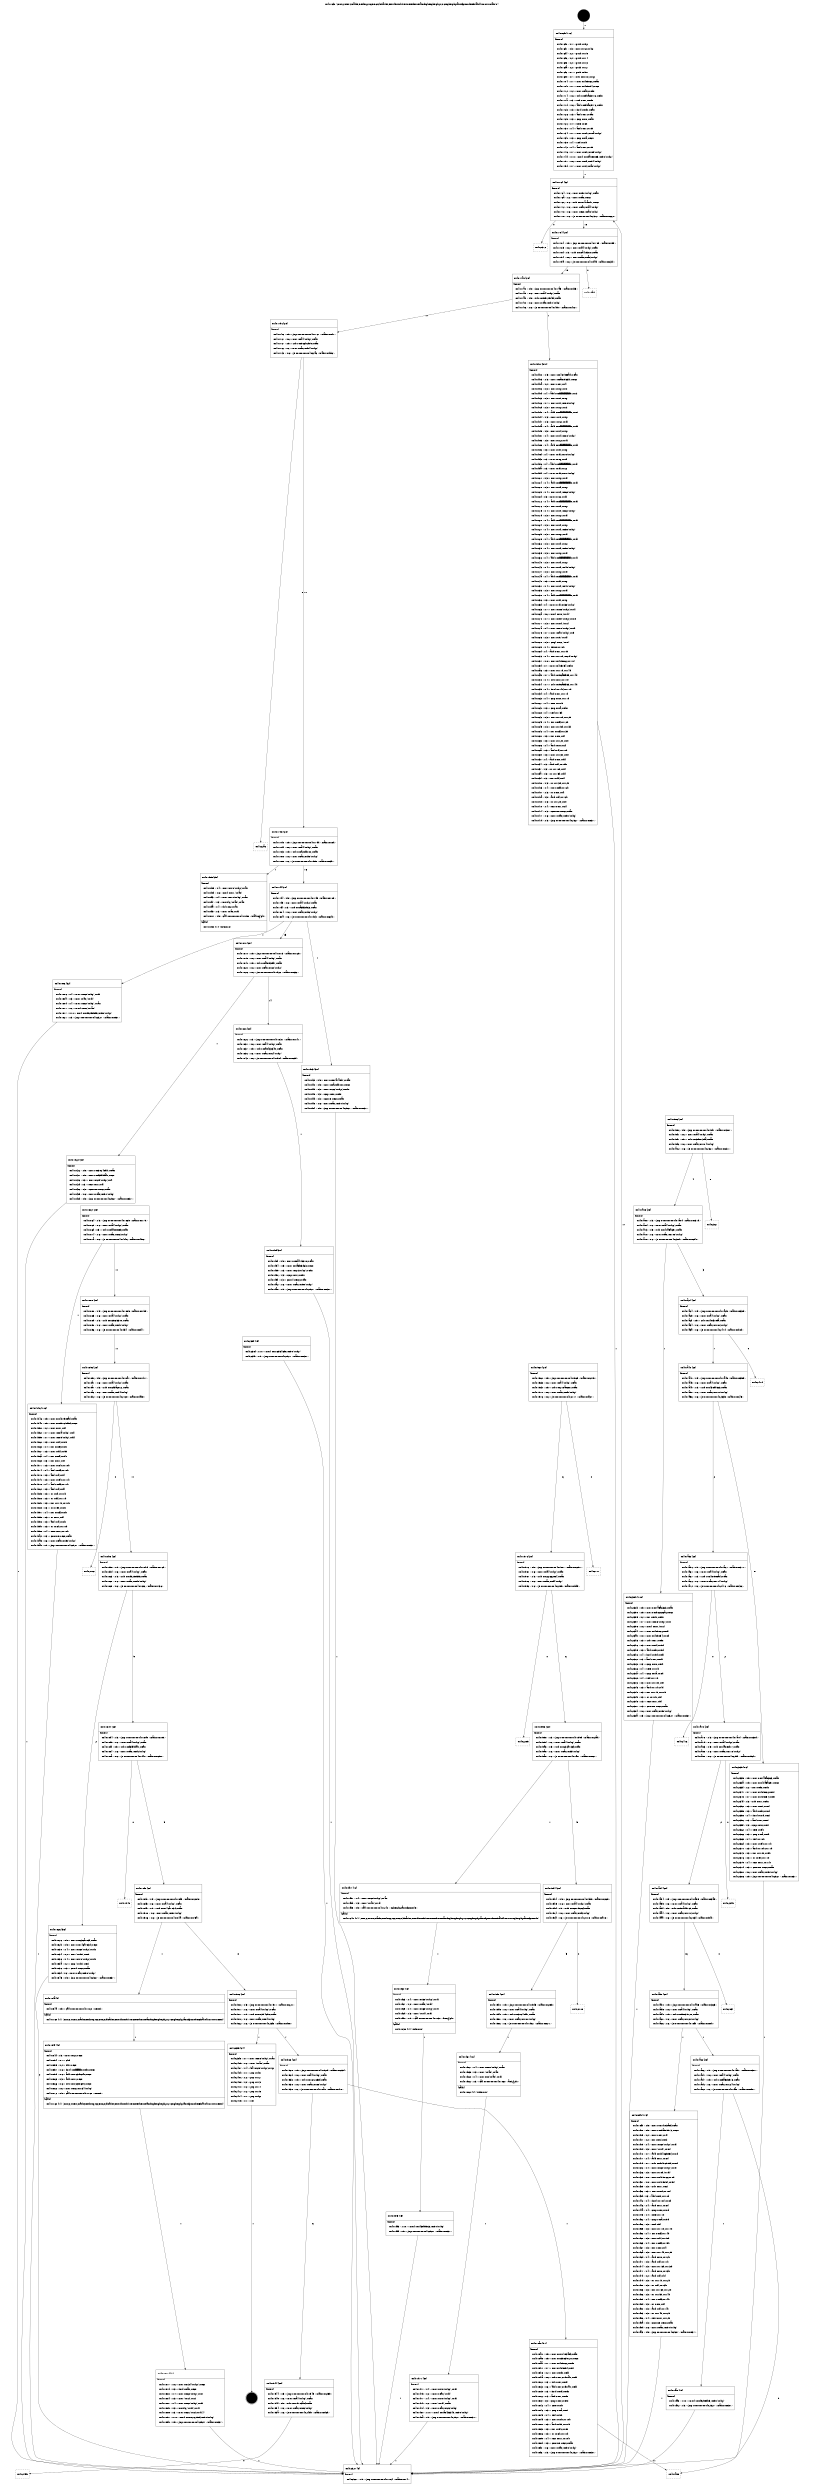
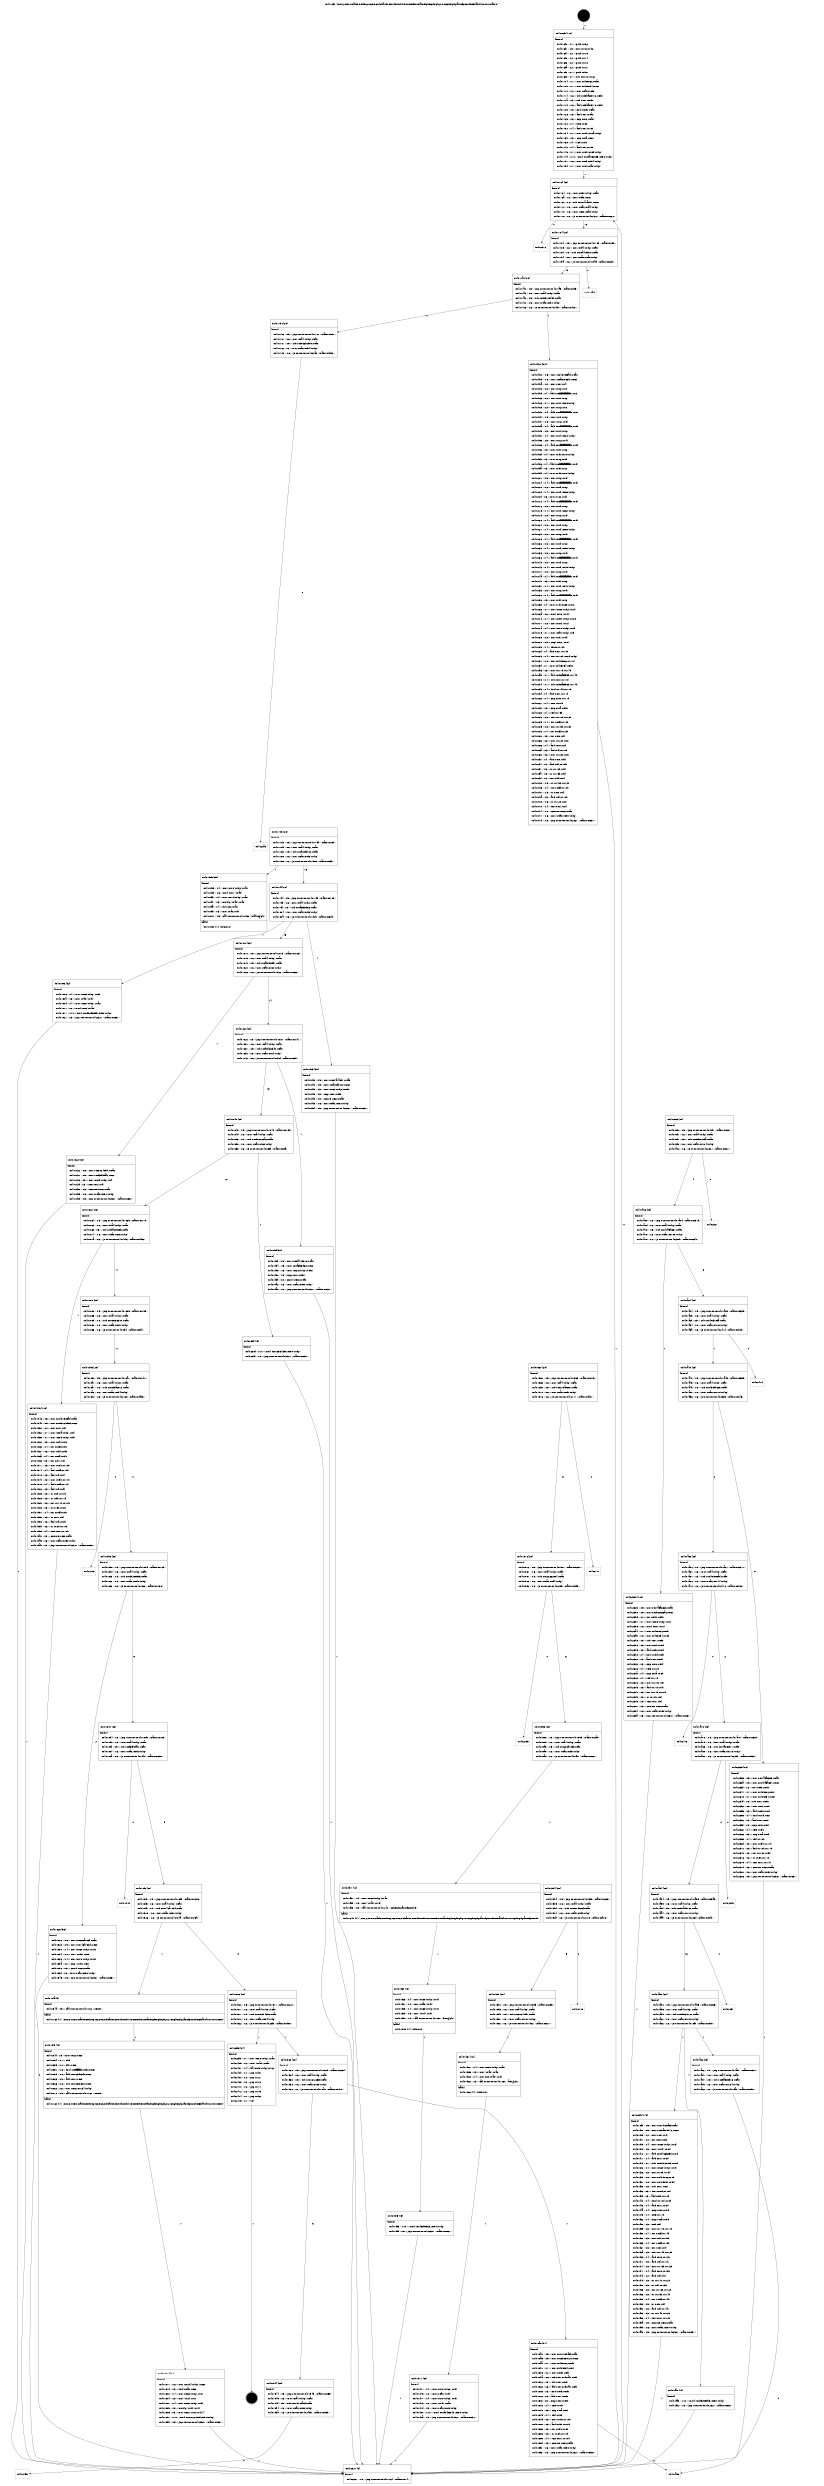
(304, 592) -> none
none -> (259, 1134)
(572, 1822) -> none
(712, 2239) -> (703, 2202)
